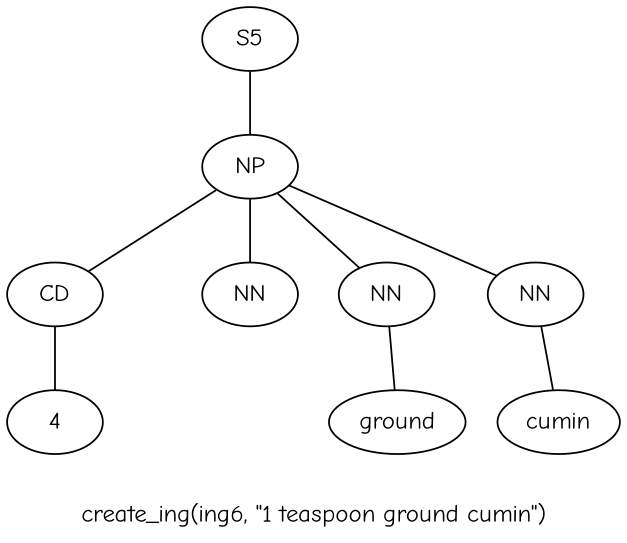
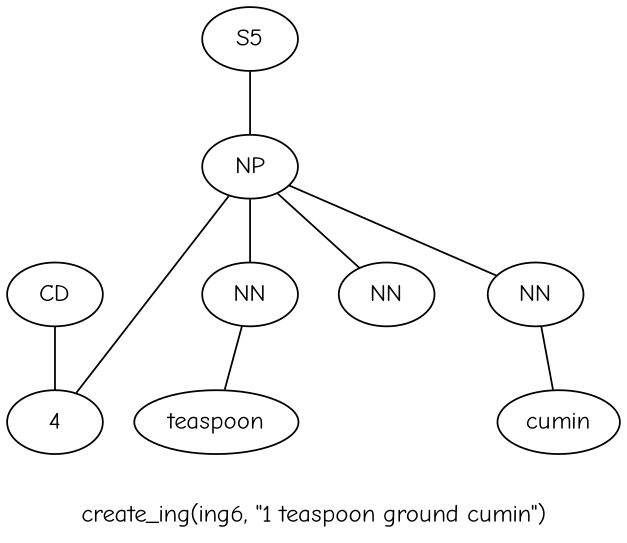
(152, 231) -> (153, 294)
none -> (216, 422)
(397, 422) -> none
